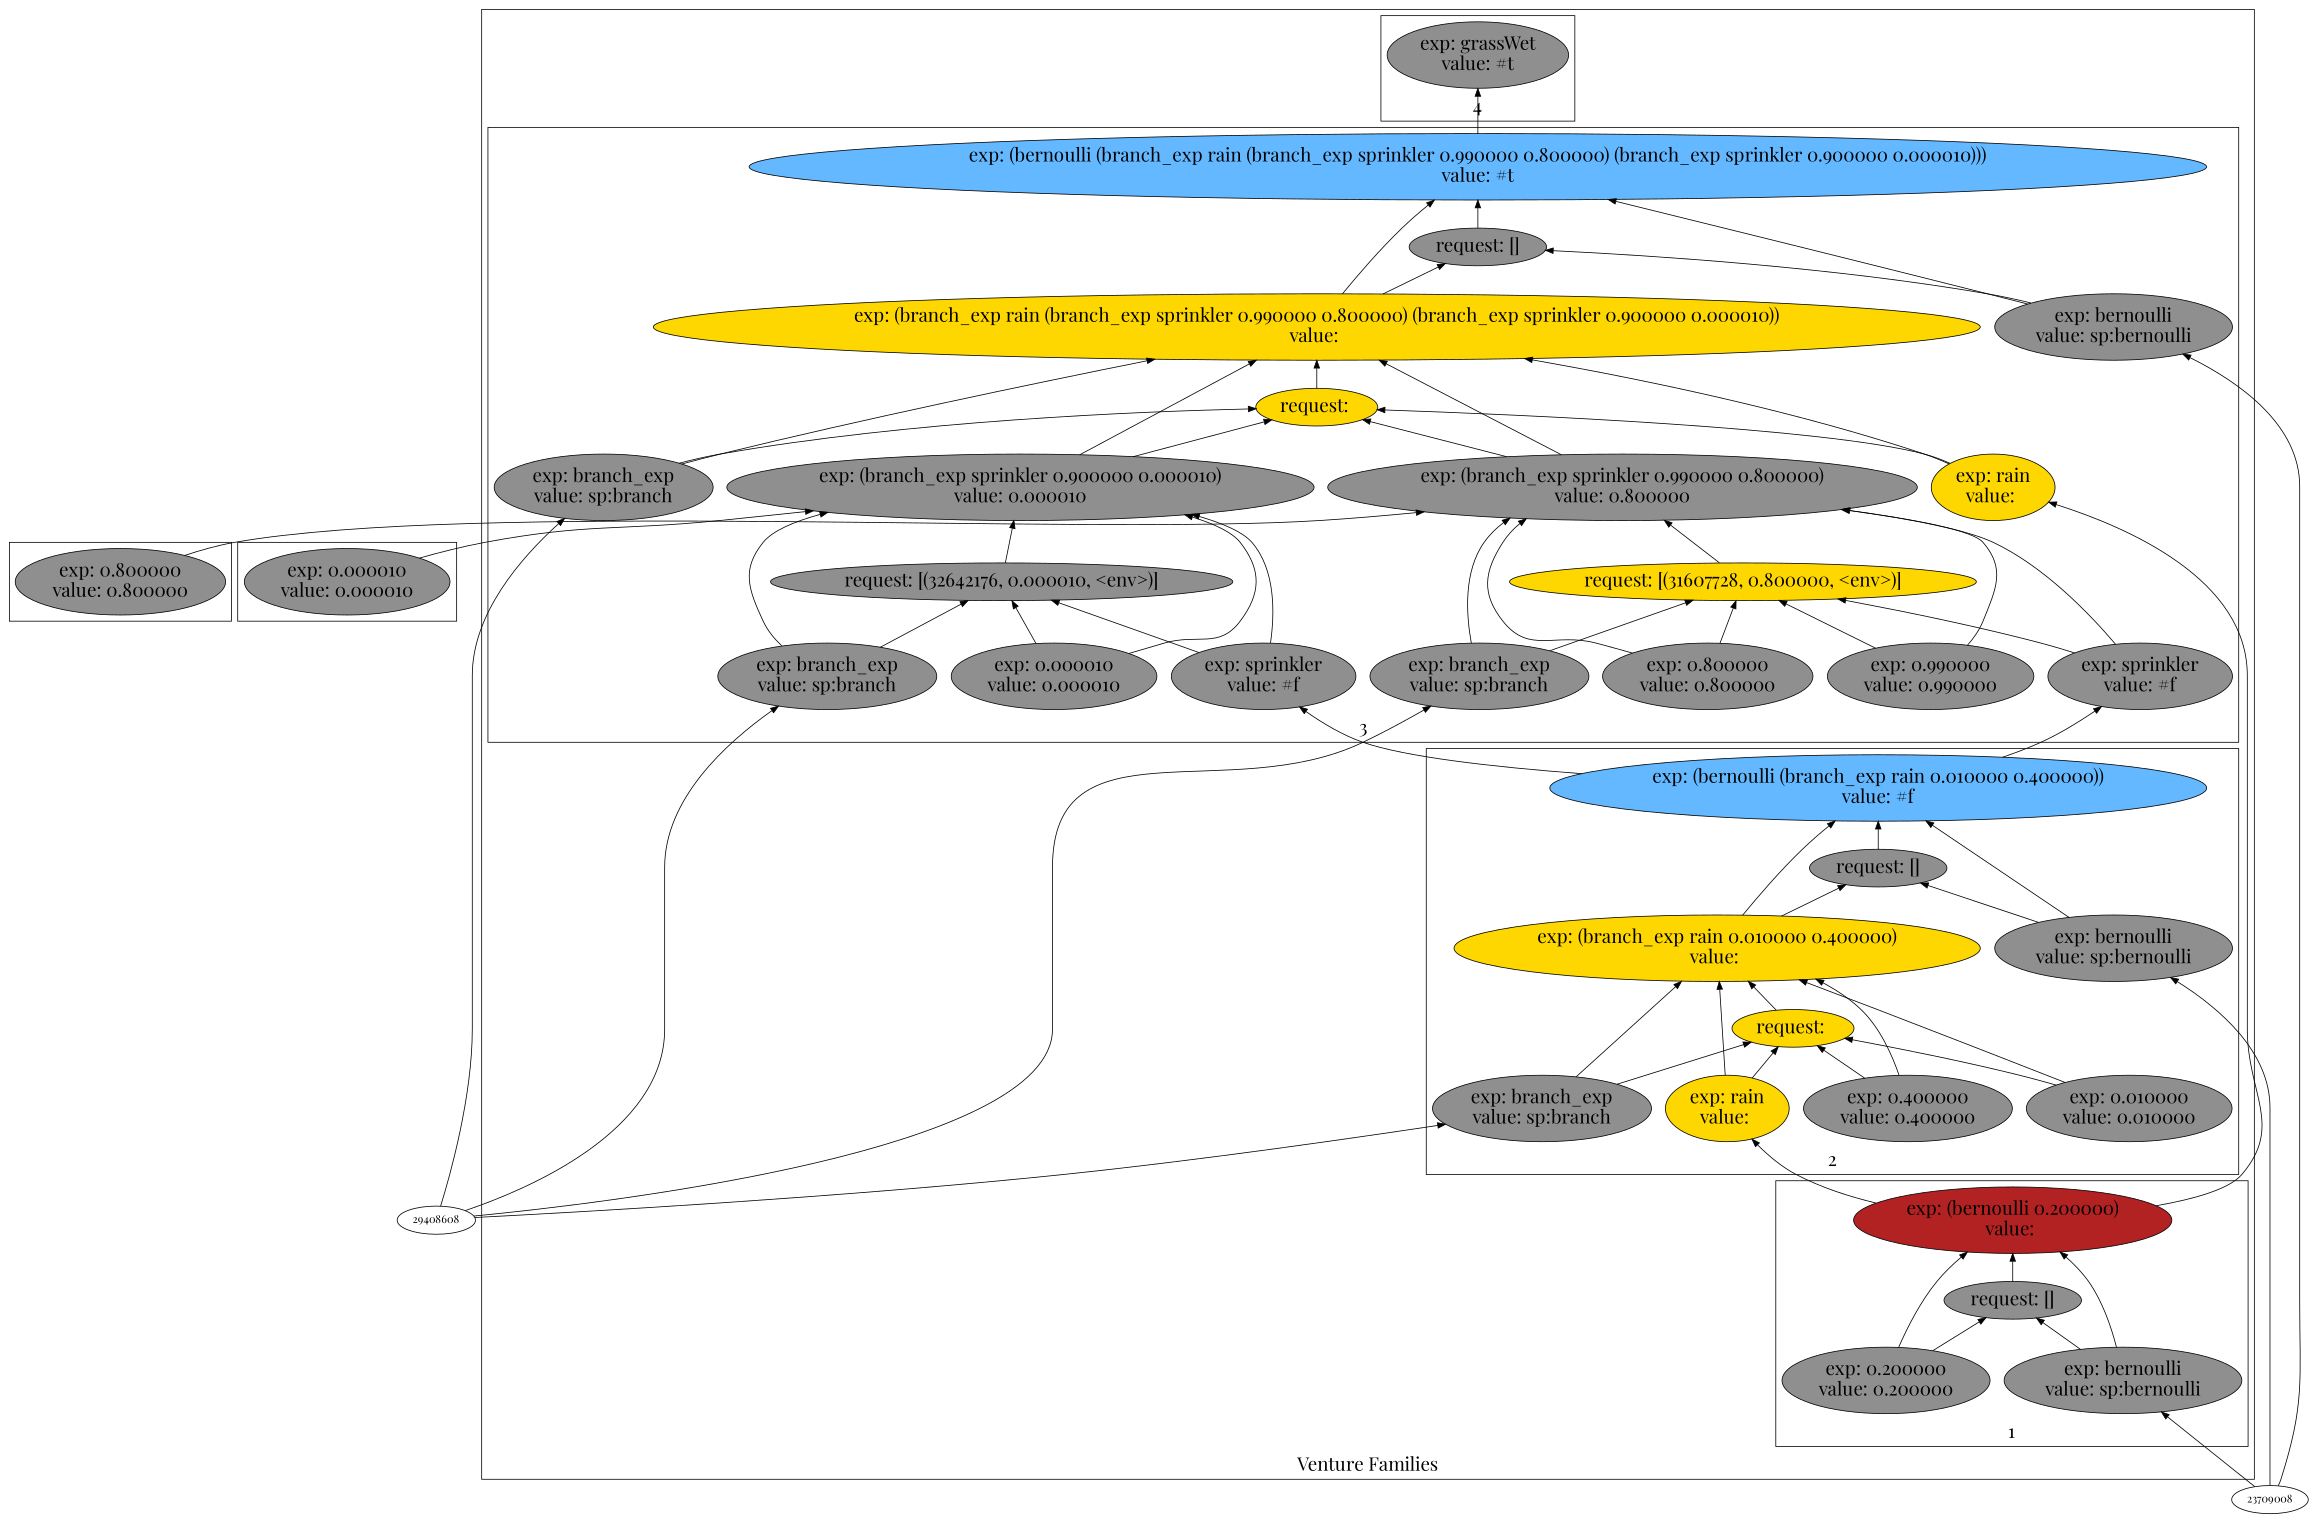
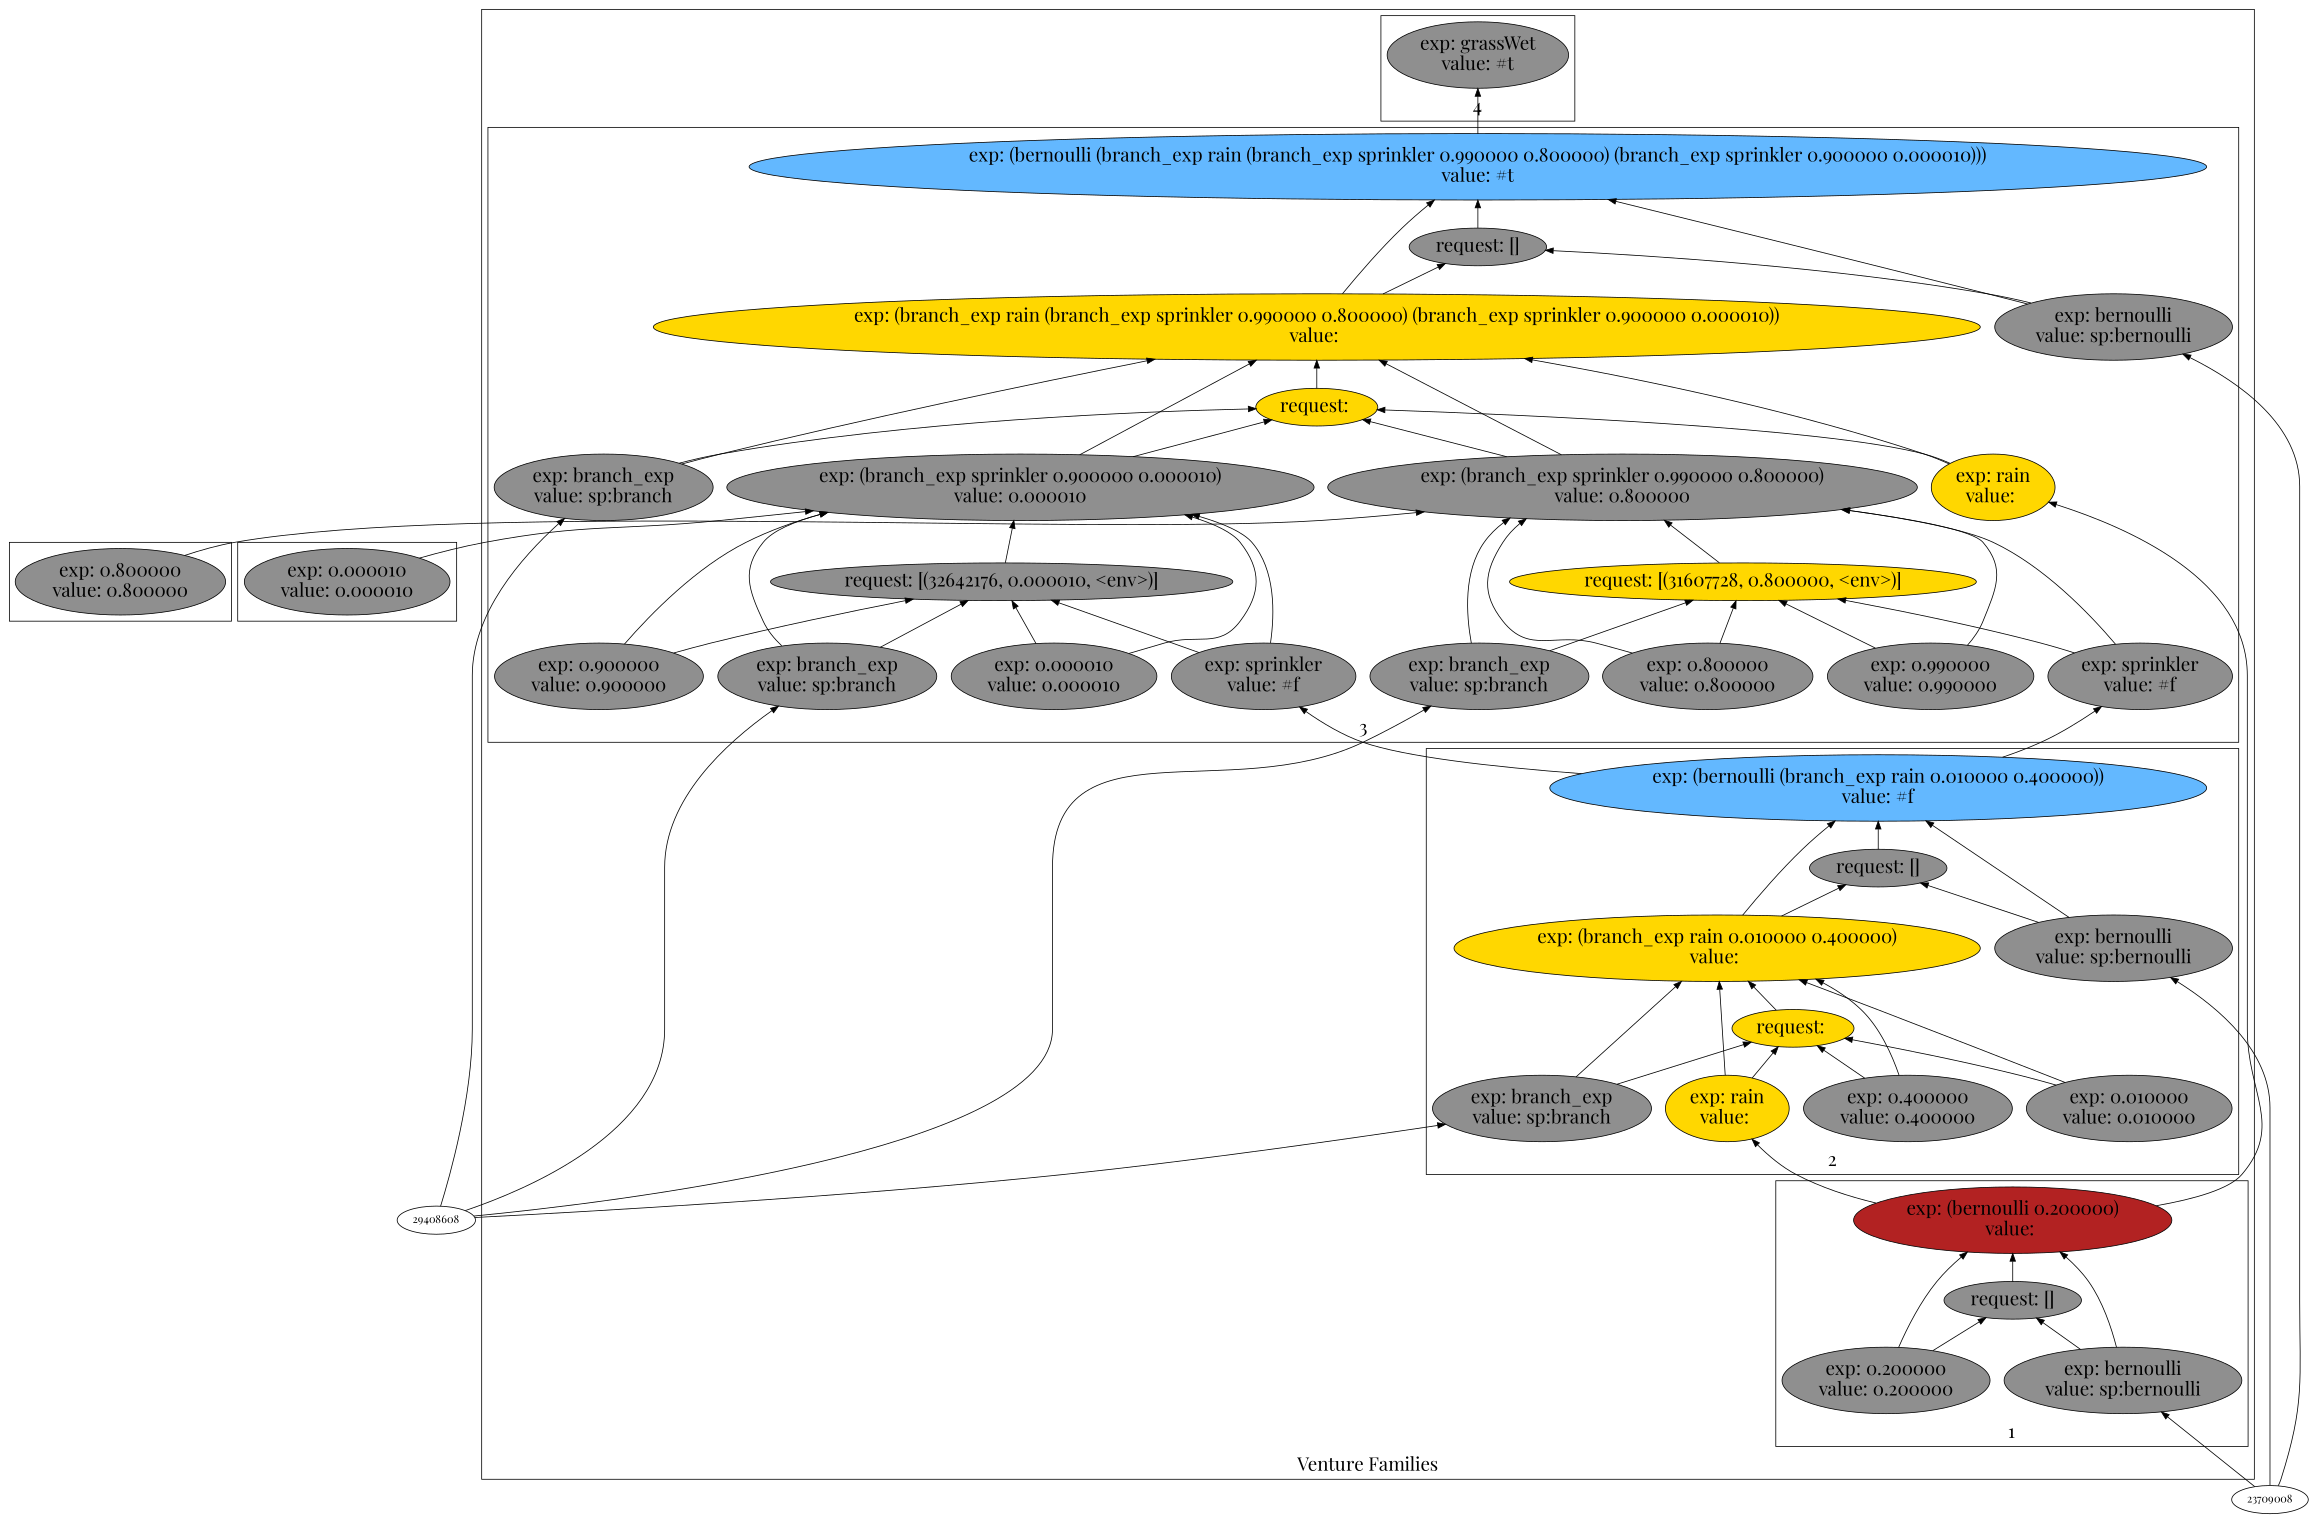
none -> (599, 676)
